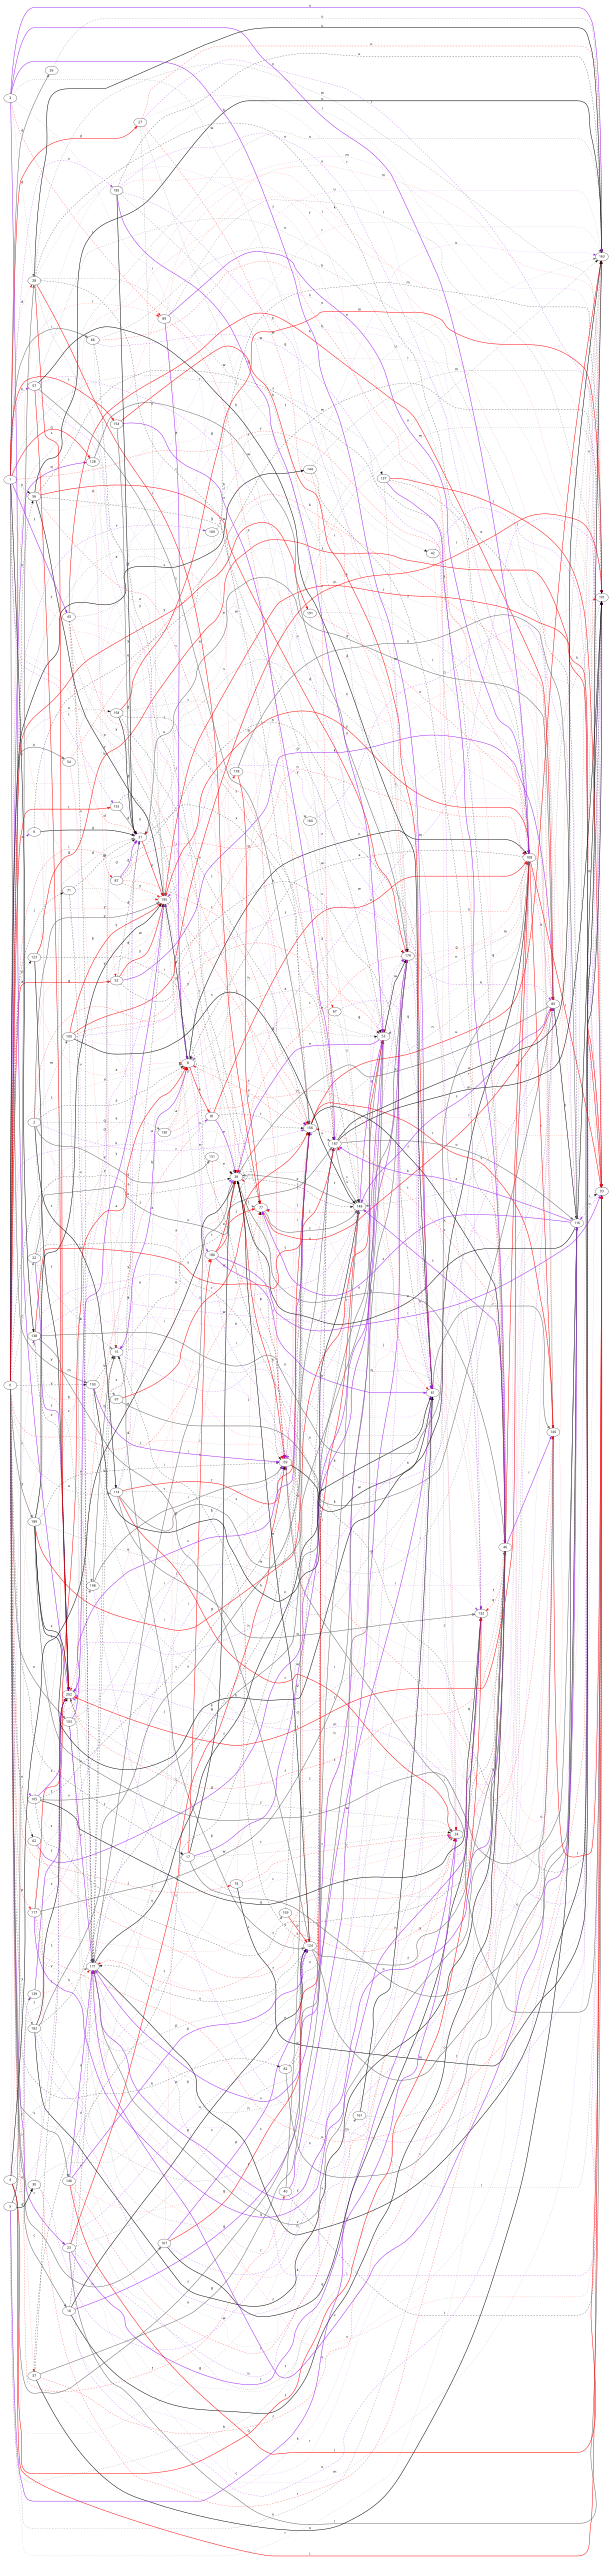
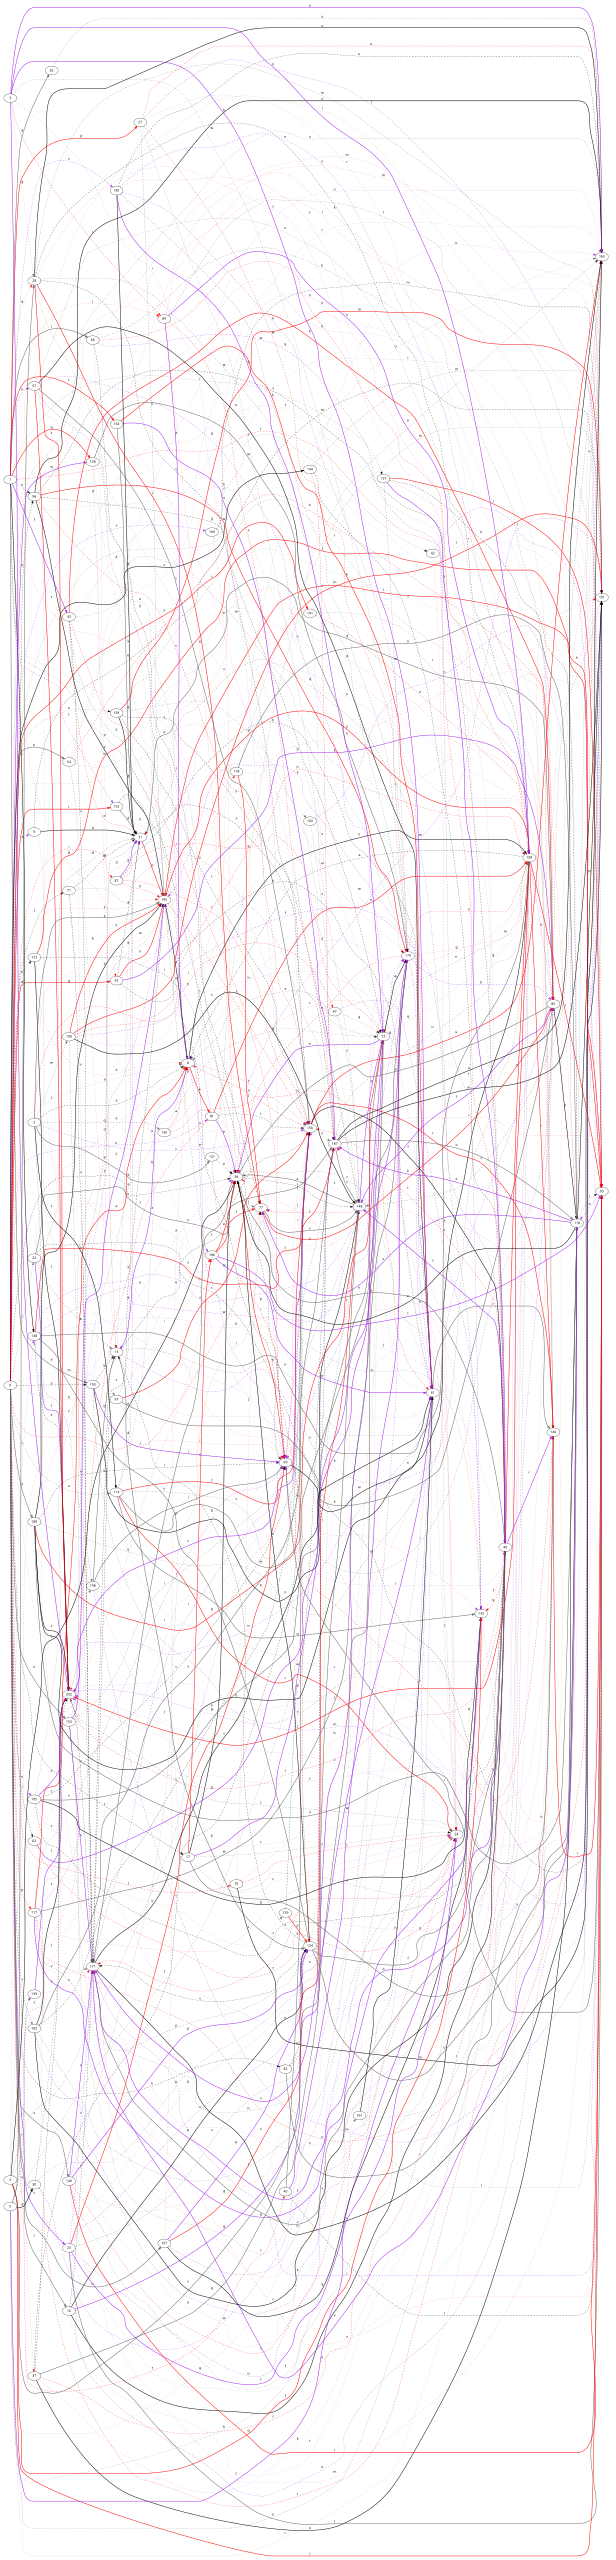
(239, 856) -> (262, 762)
(298, 1713) -> (298, 1713)
